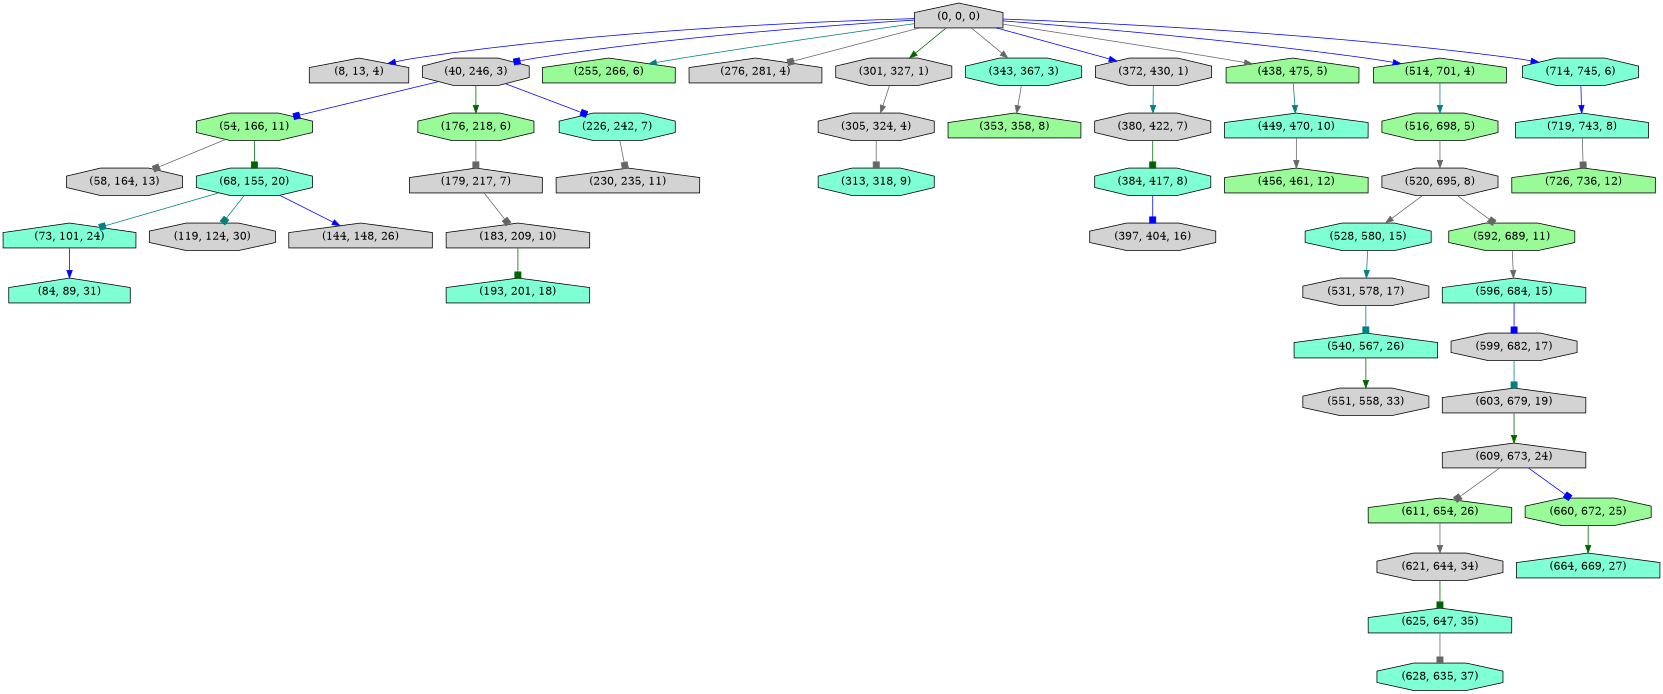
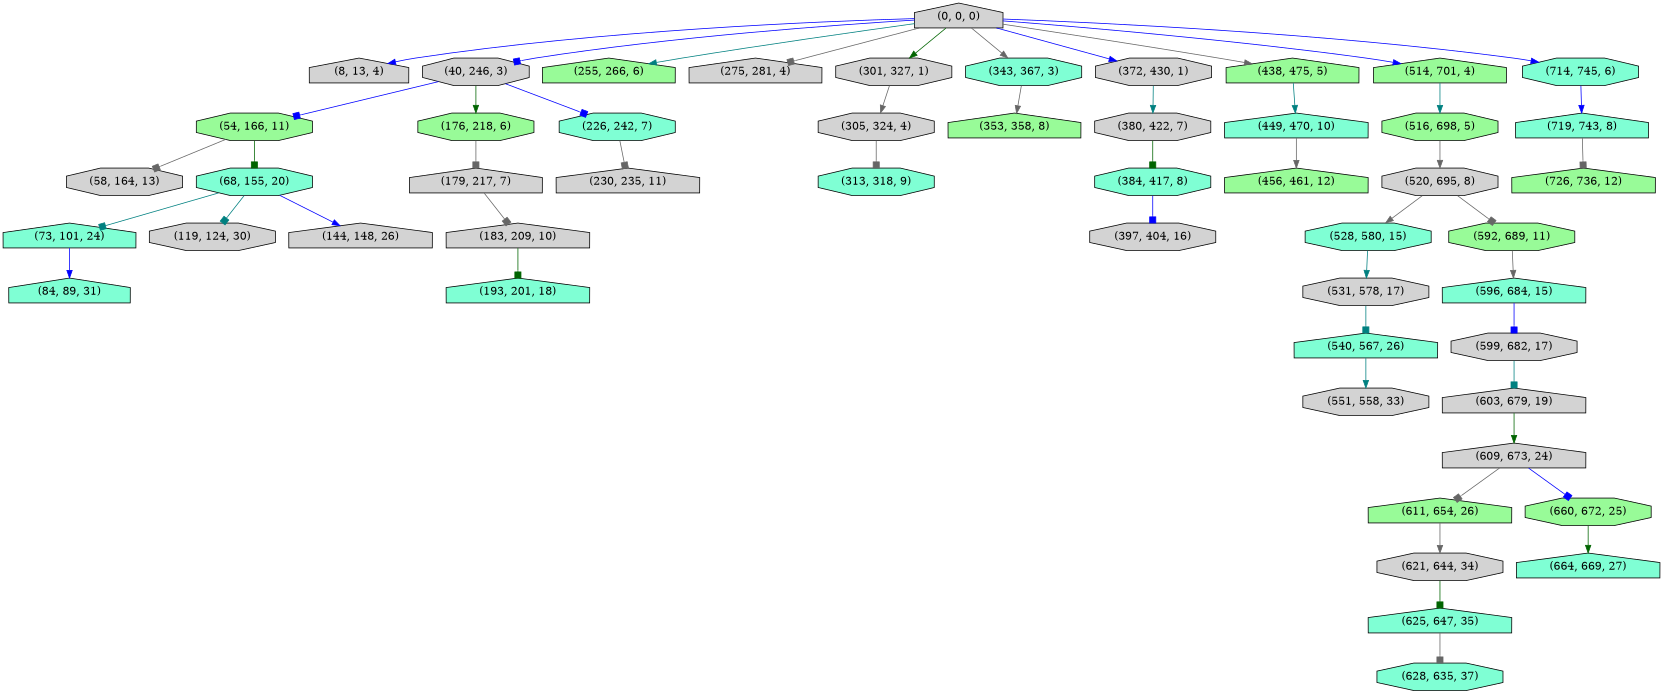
(755, 72) -> (755, 72)
(1366, 369) -> (1366, 369)
